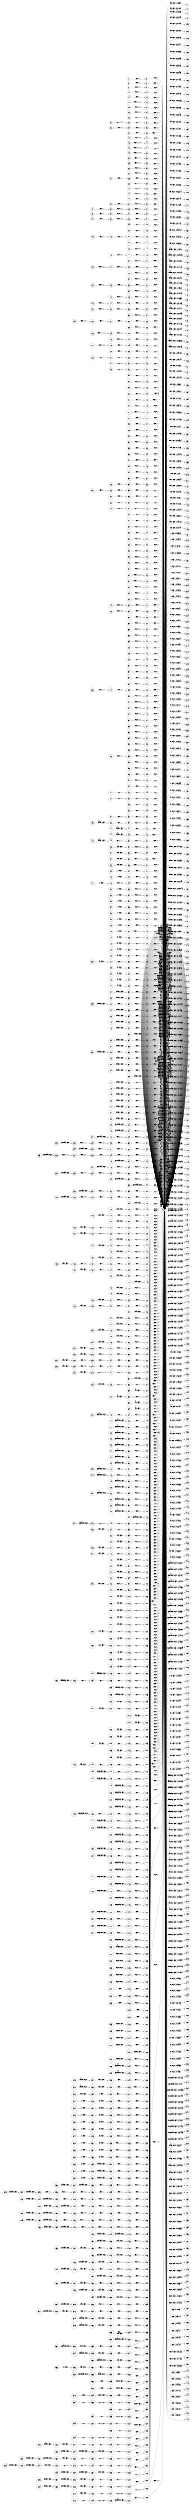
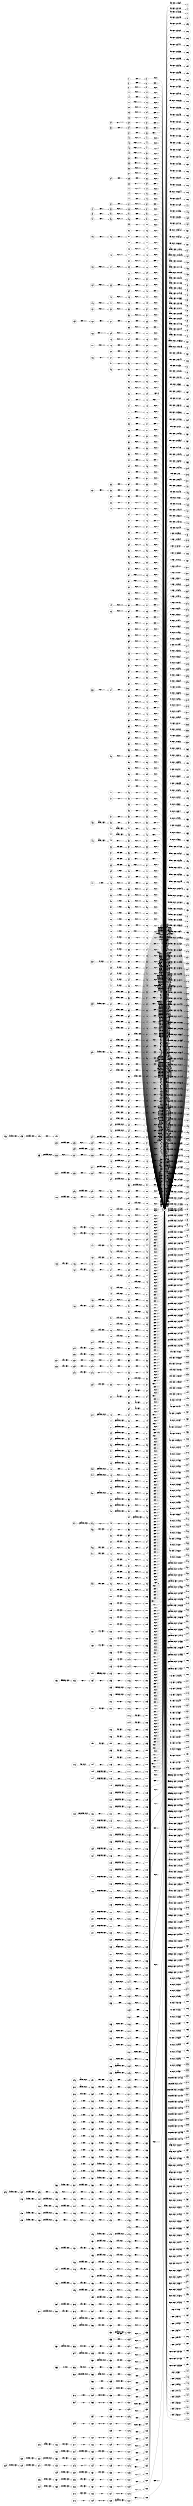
(111, 2228) -> none
